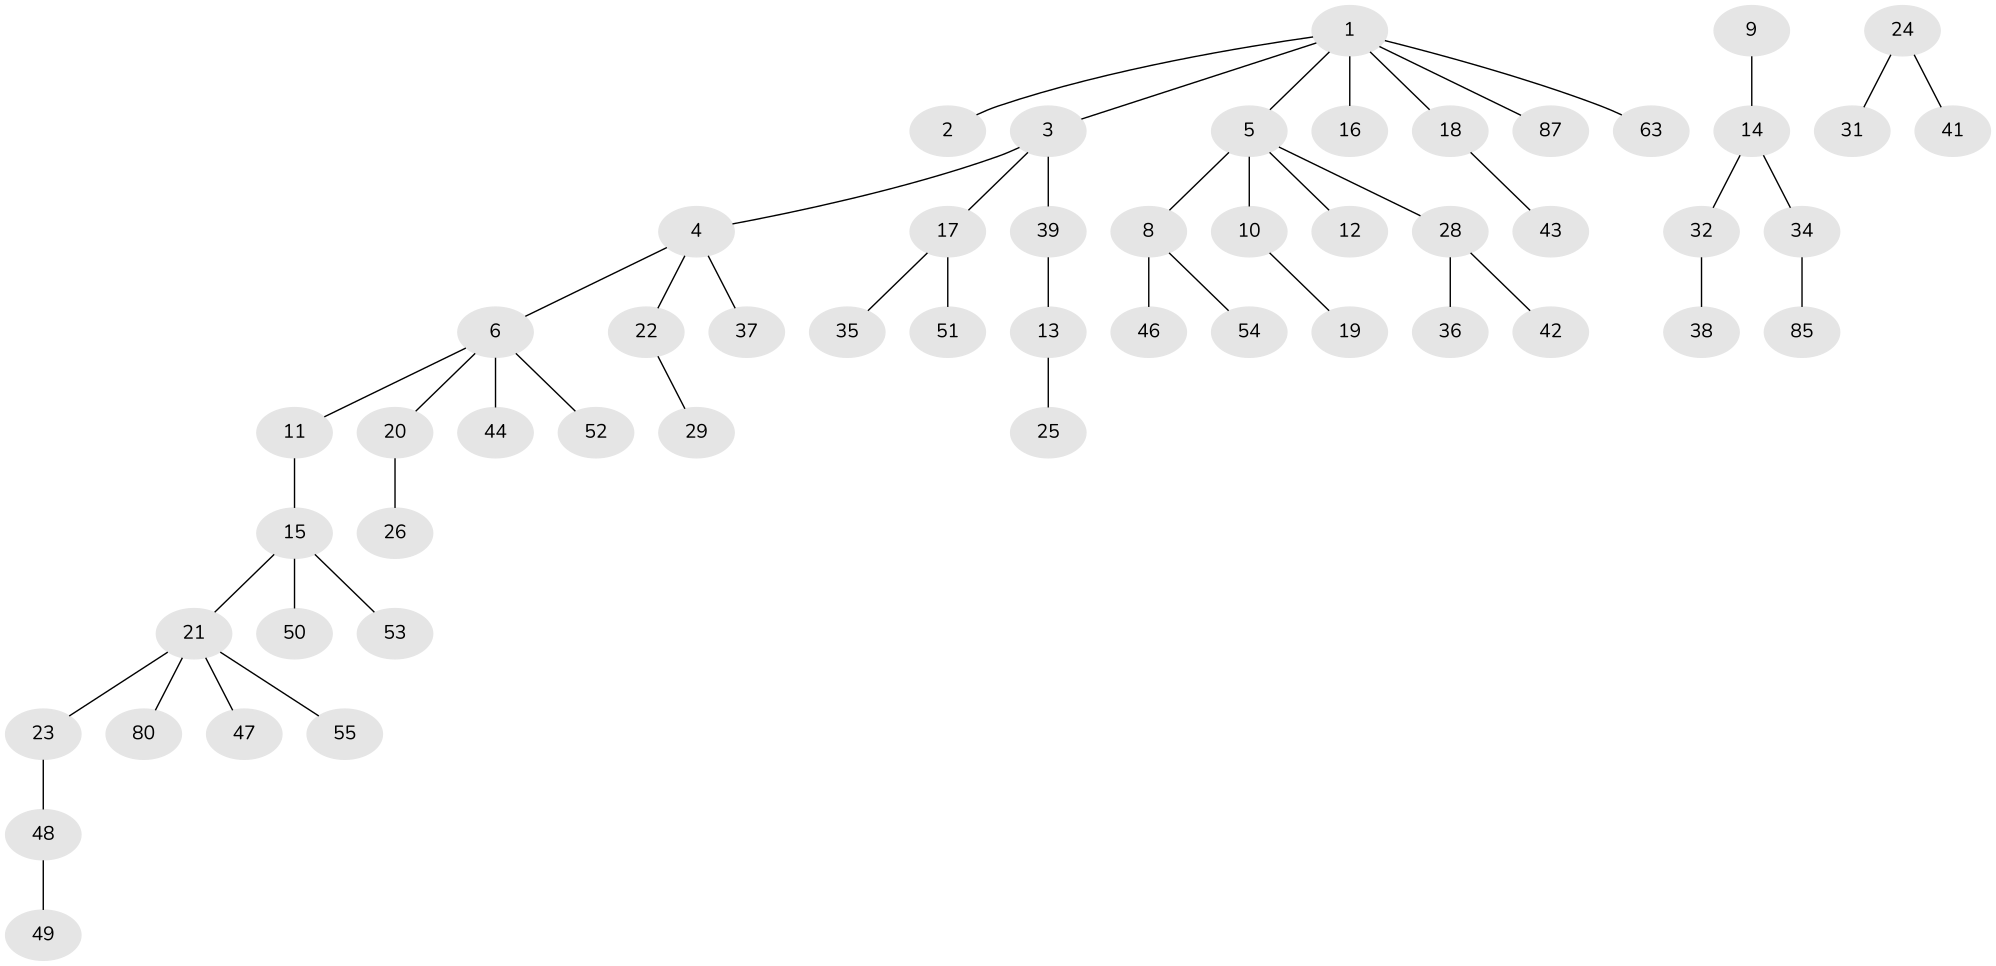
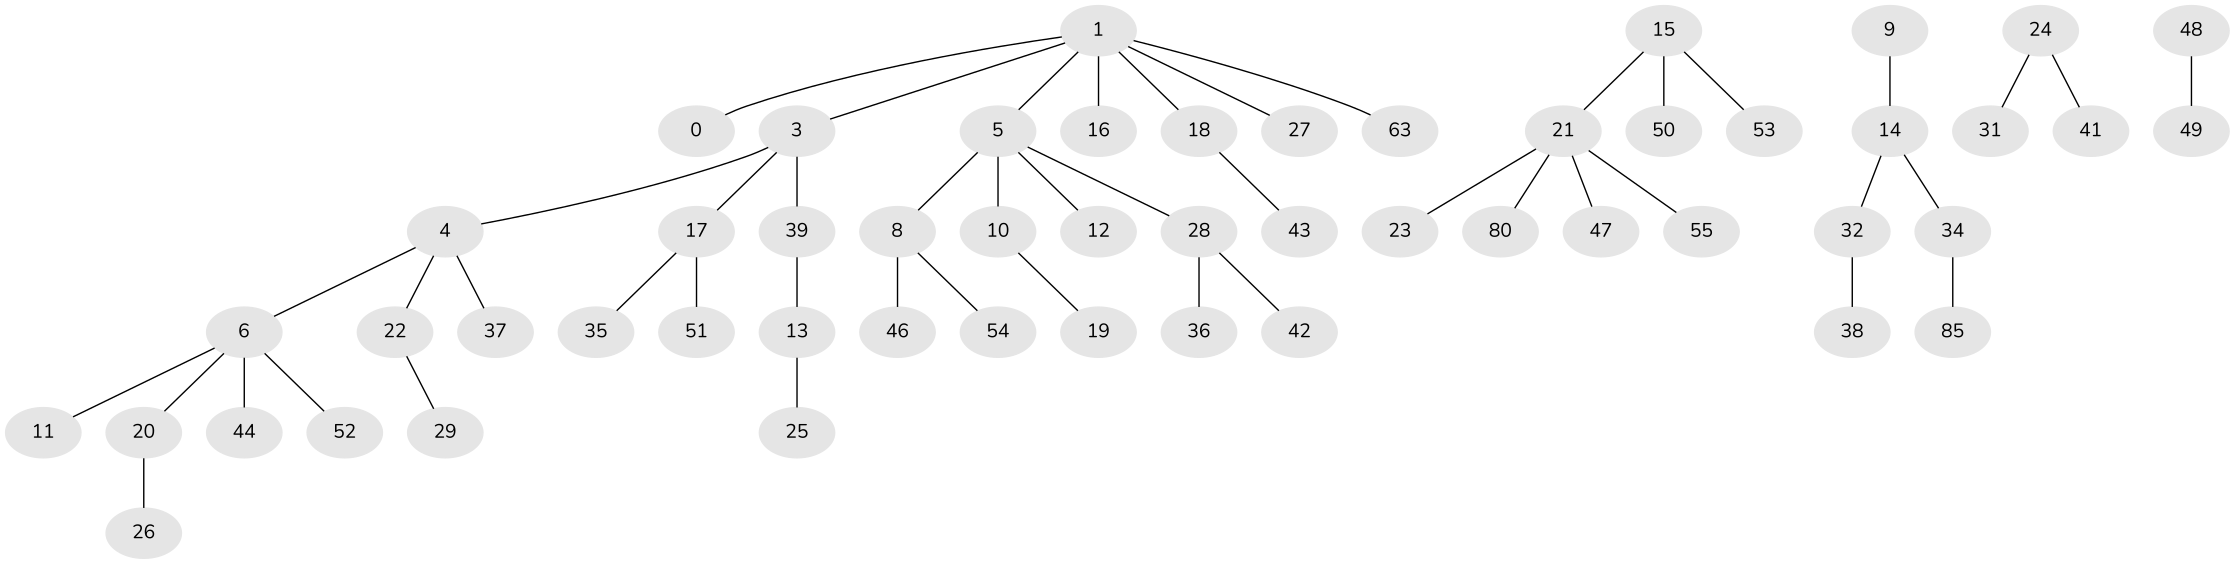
(948, 131) -> (697, 131)
(1551, 131) -> (1300, 131)
(295, 483) -> none
(43, 785) -> none
